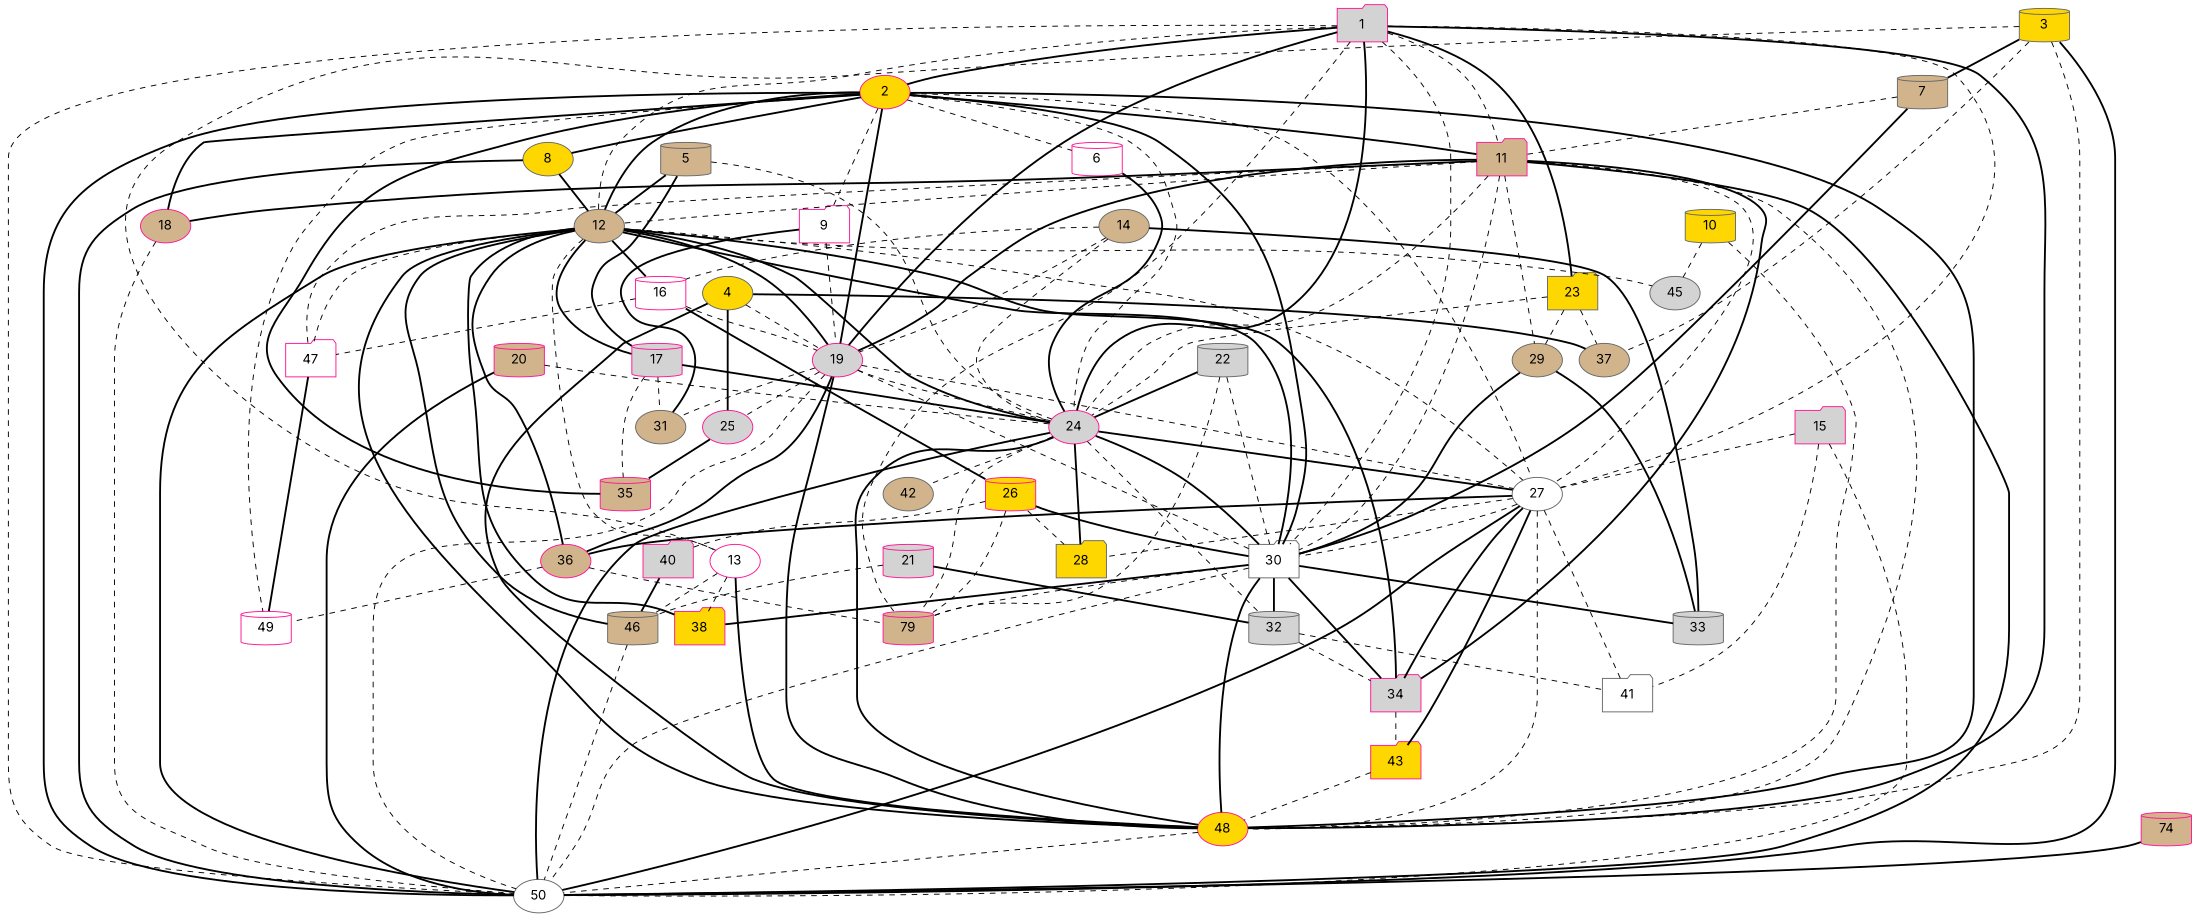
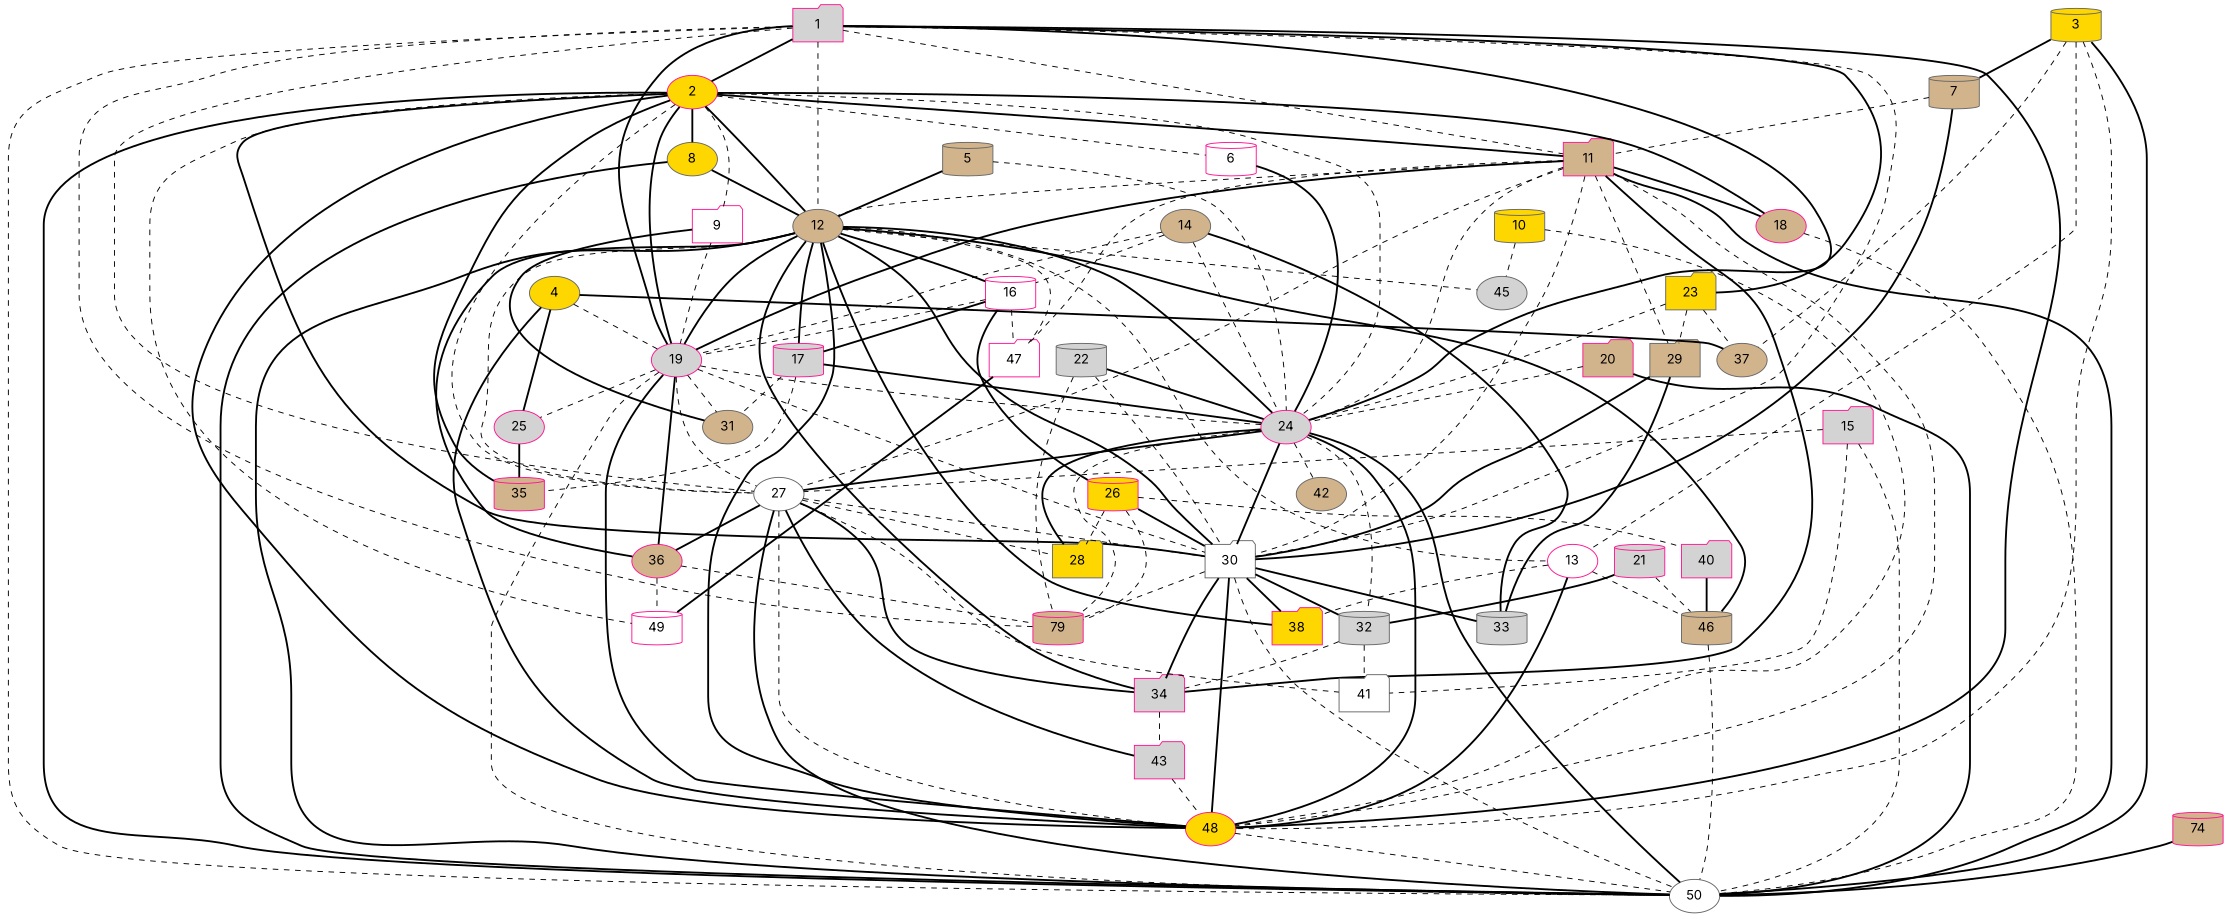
(611, 260) -> (905, 327)
(519, 360) -> (1608, 360)
(1537, 360) -> (1675, 360)
(1396, 762) -> (1159, 762)
